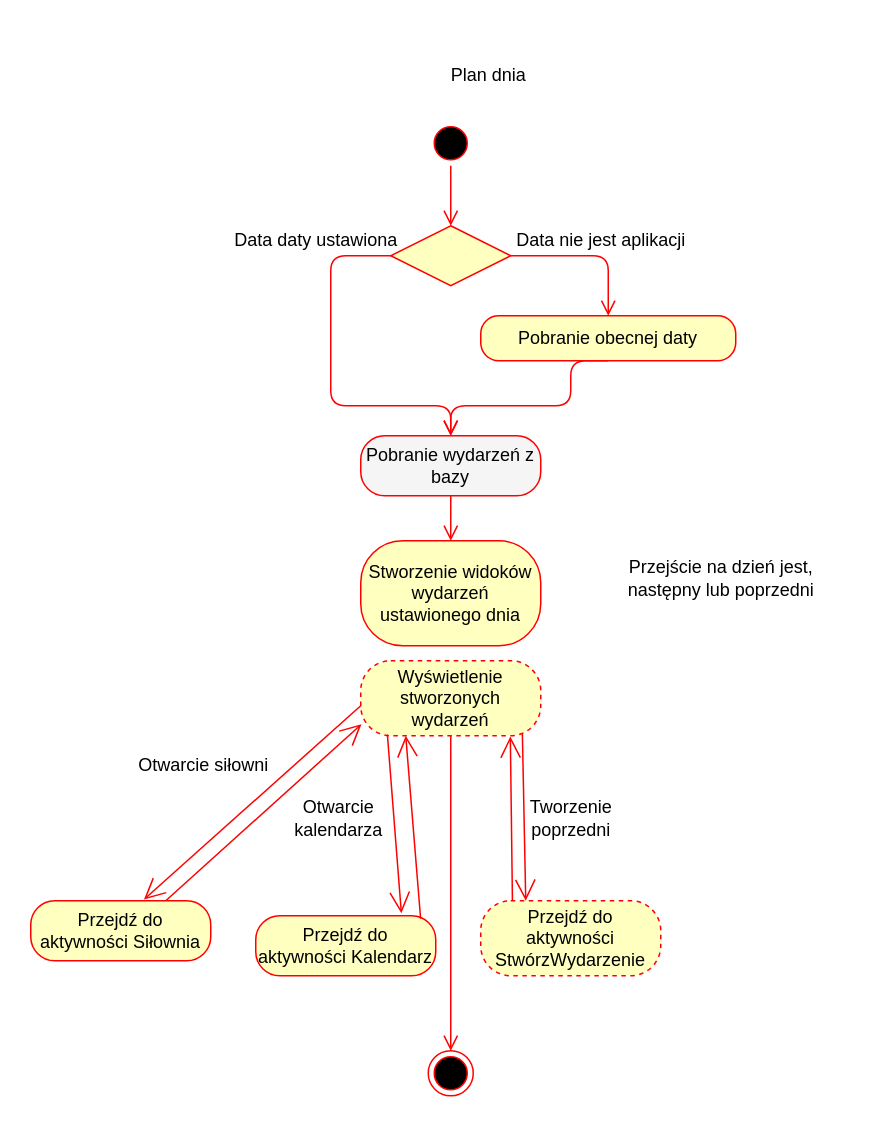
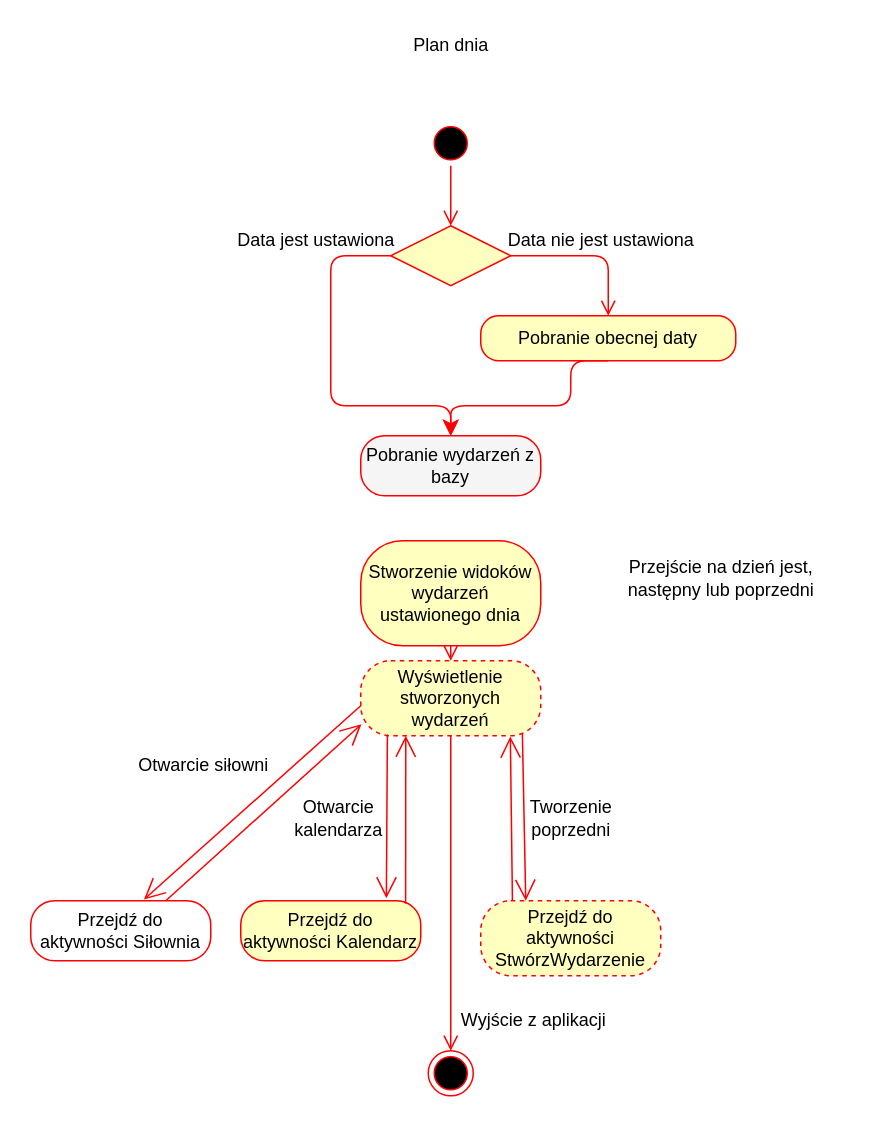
(488, 76) -> (451, 46)
(317, 241) -> (317, 241)
(602, 241) -> (602, 241)
(455, 409) -> (456, 407)
(451, 516) -> none
none -> (451, 653)
(121, 931) -> (121, 931)
(346, 946) -> (331, 931)
none -> (533, 1021)
